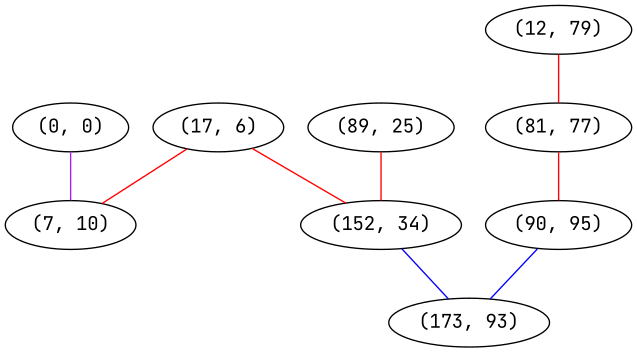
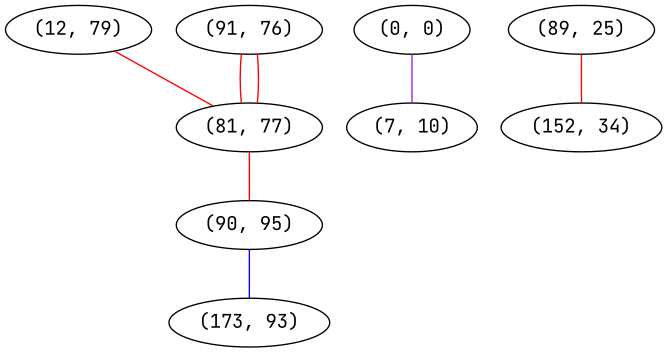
none -> (249, 30)
(218, 127) -> none
(425, 274) -> none
